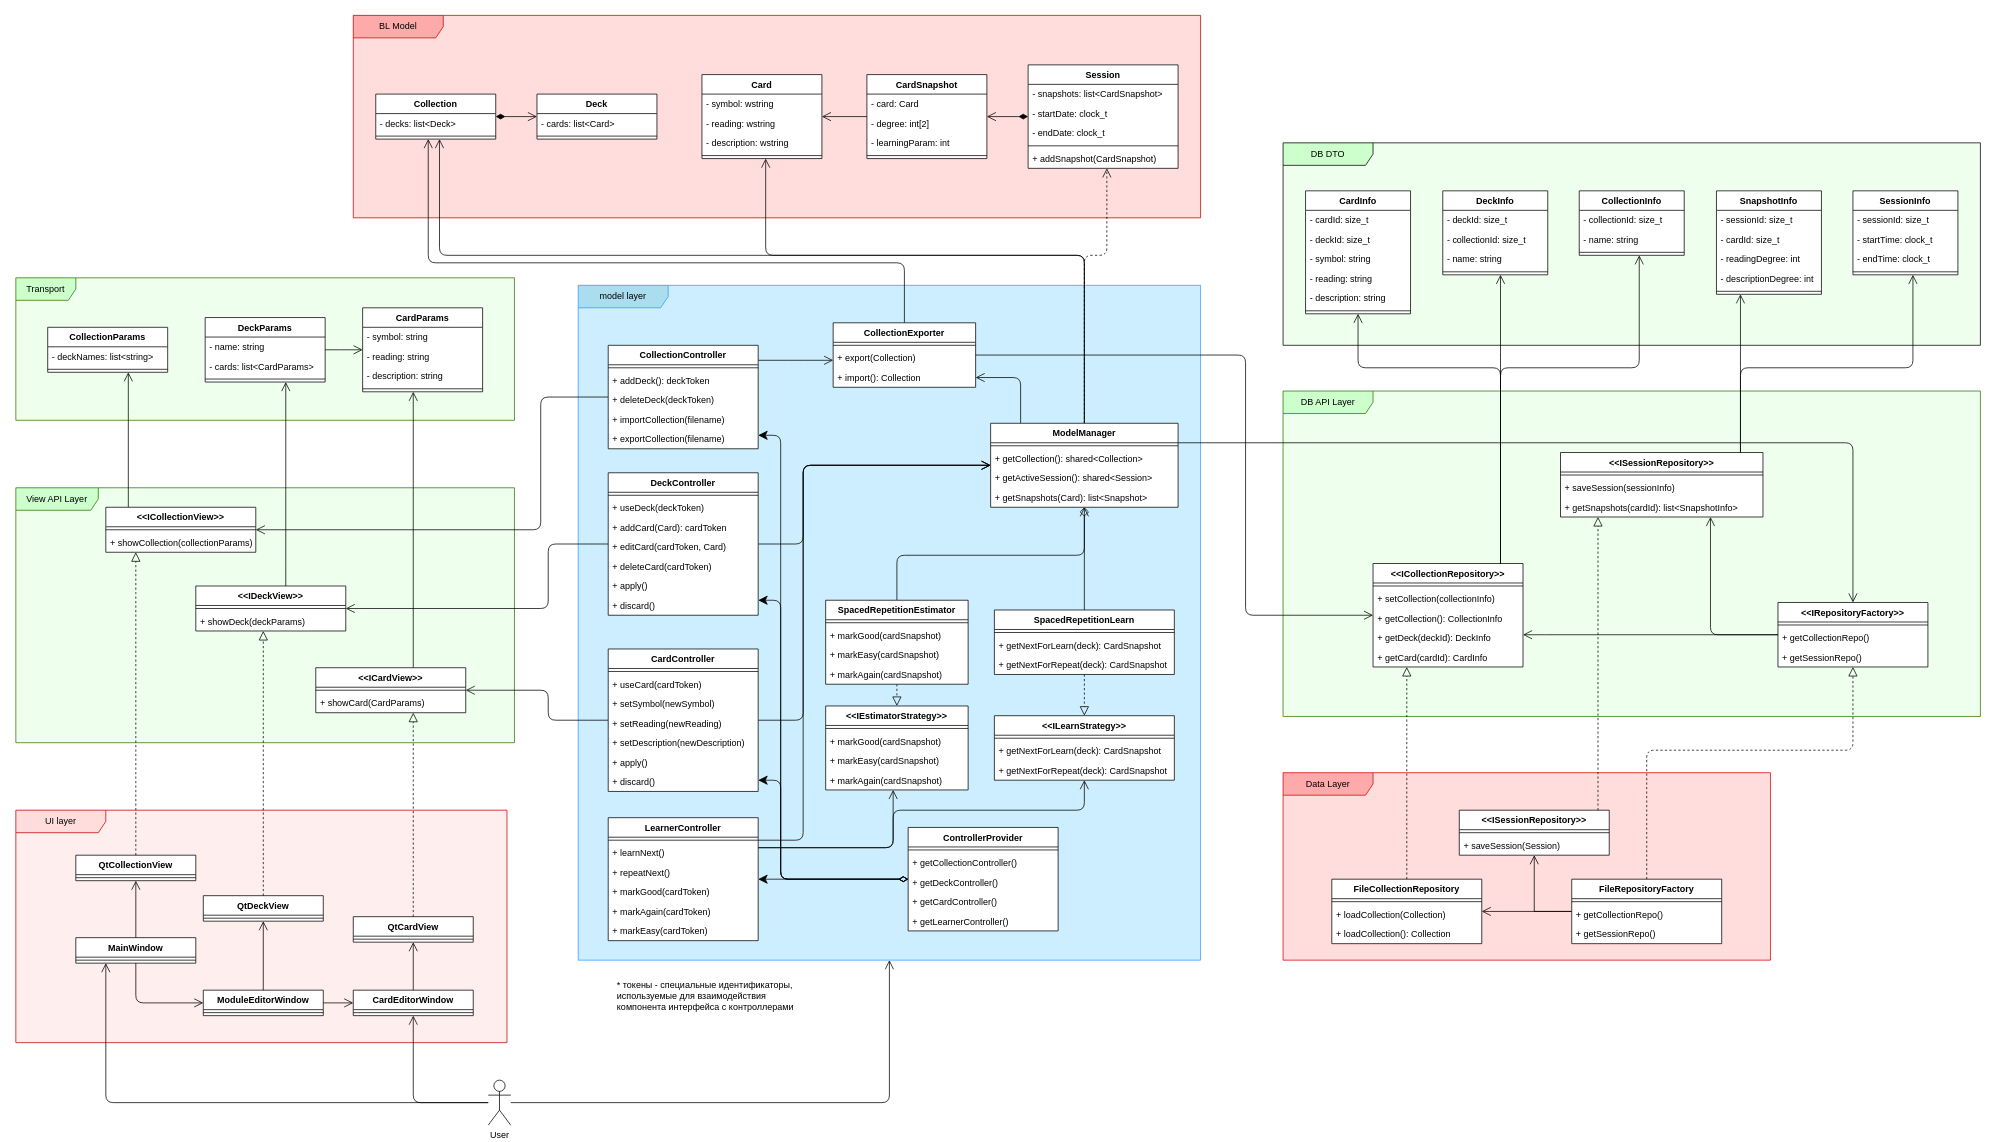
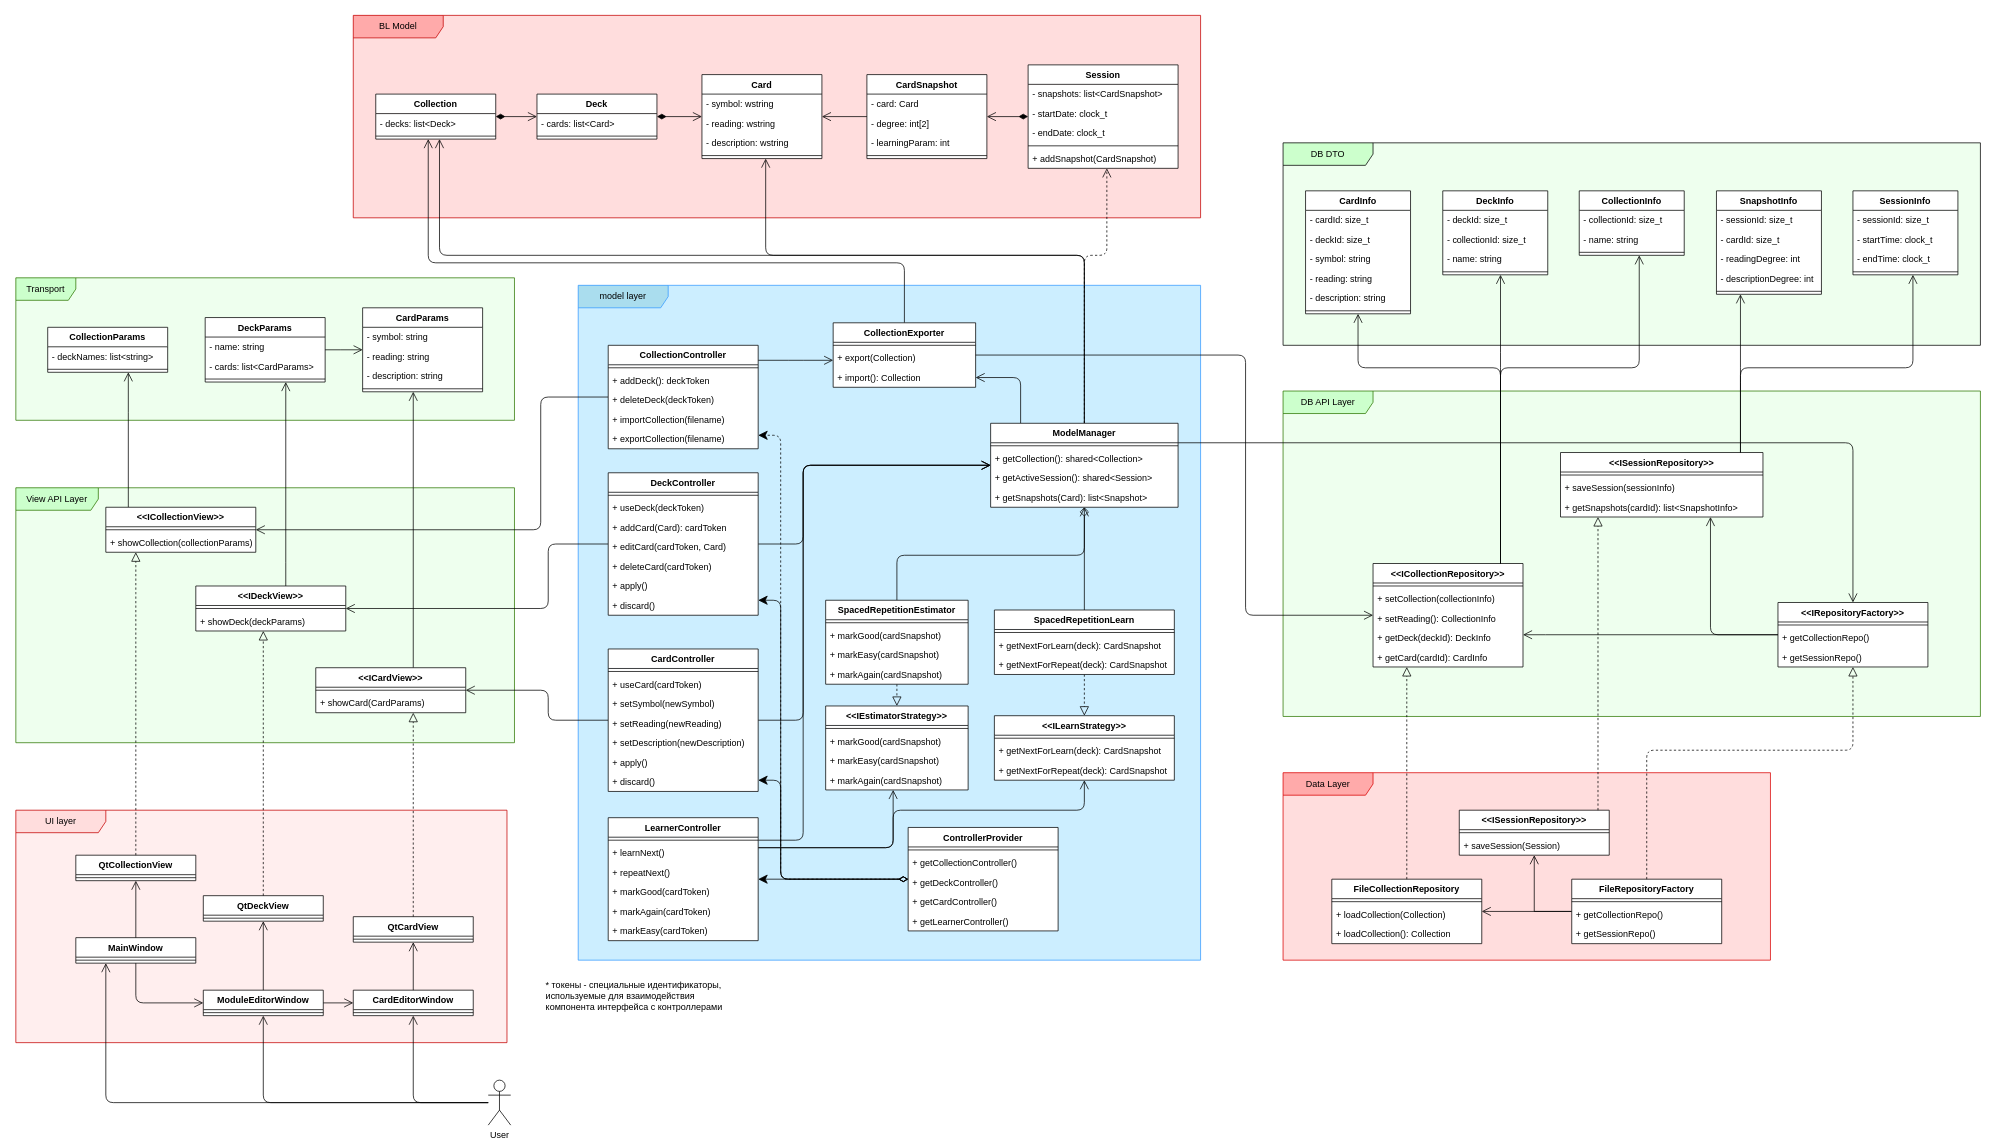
none -> (683, 117)
(780, 514) -> (780, 514)
(1450, 619) -> (1444, 619)
(709, 1002) -> (638, 1002)
(768, 1103) -> (263, 1059)
